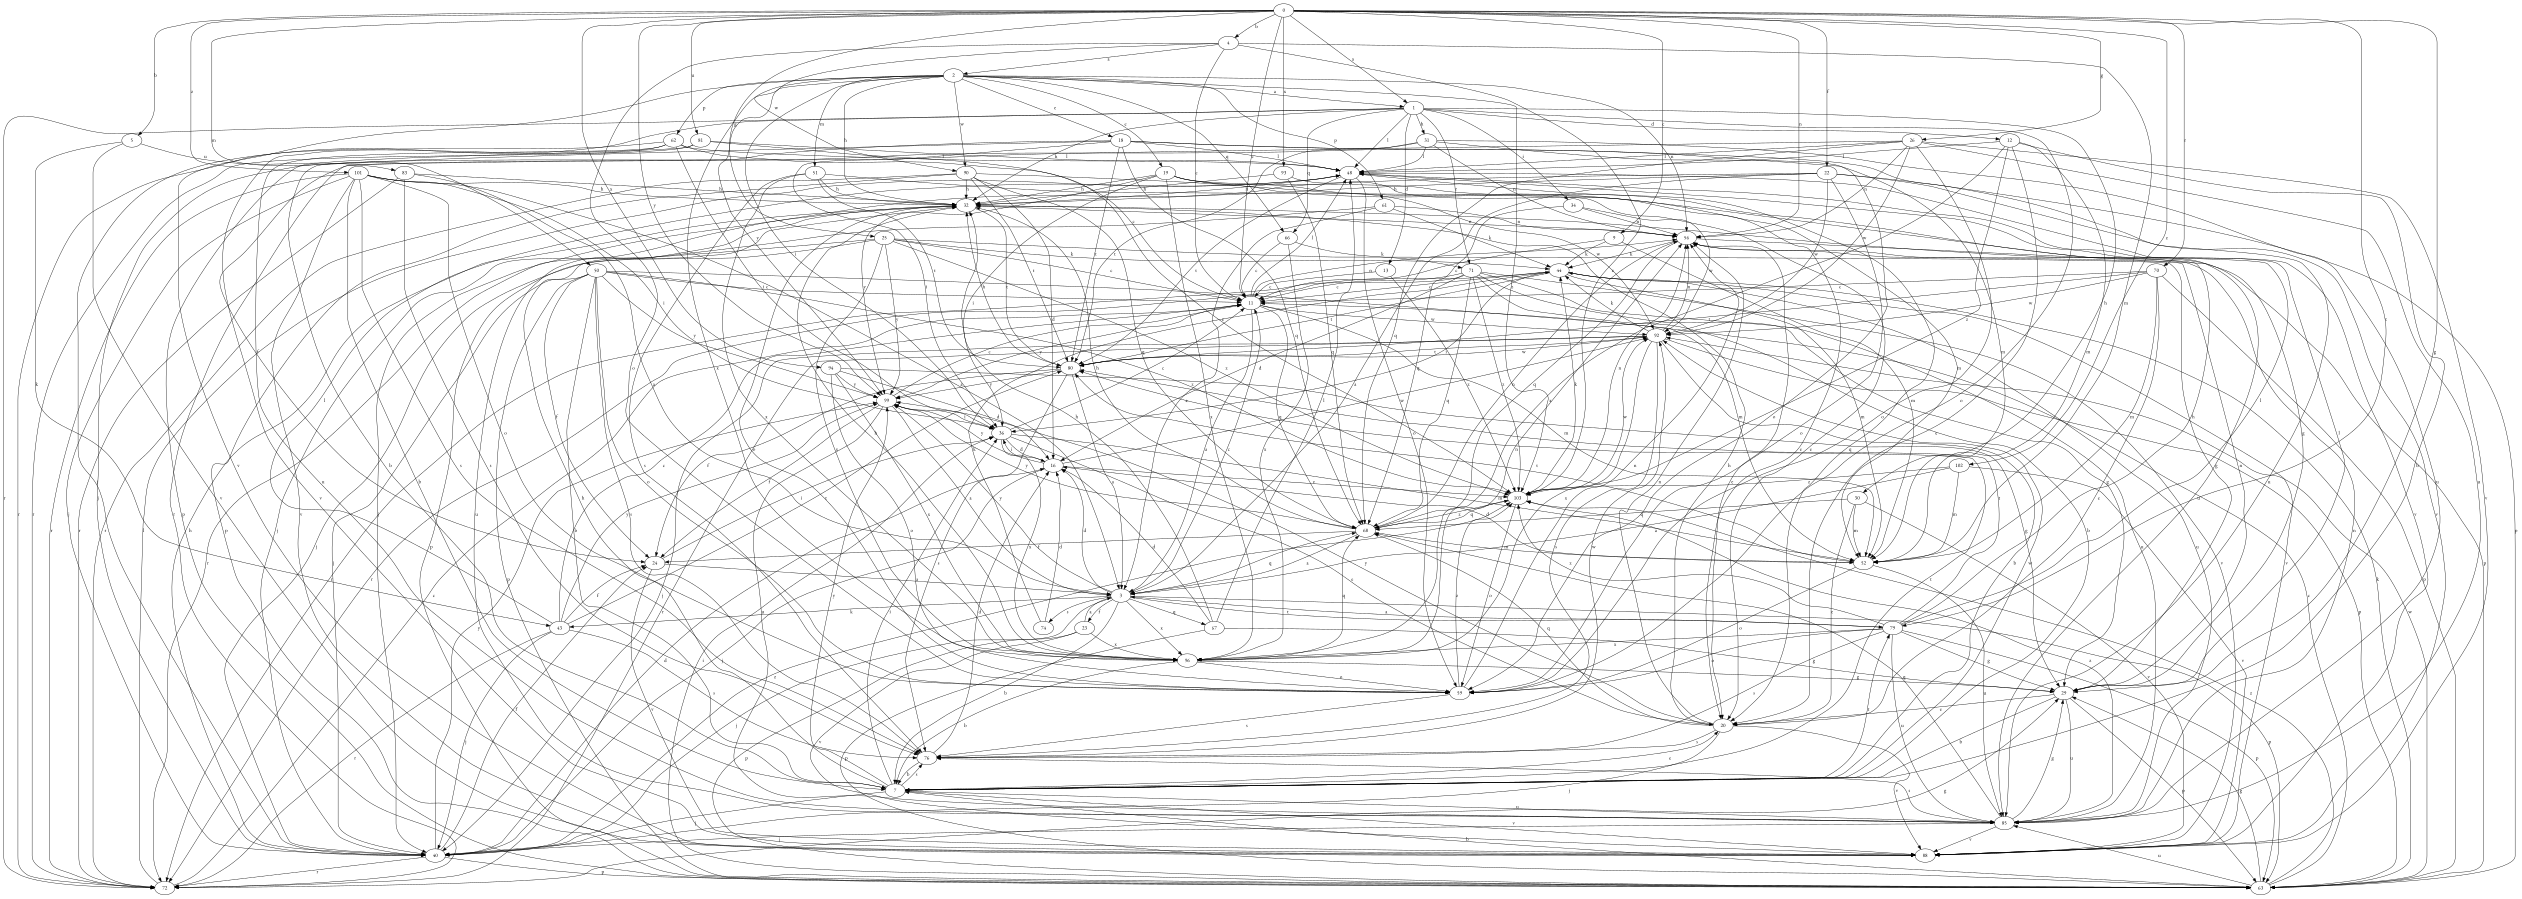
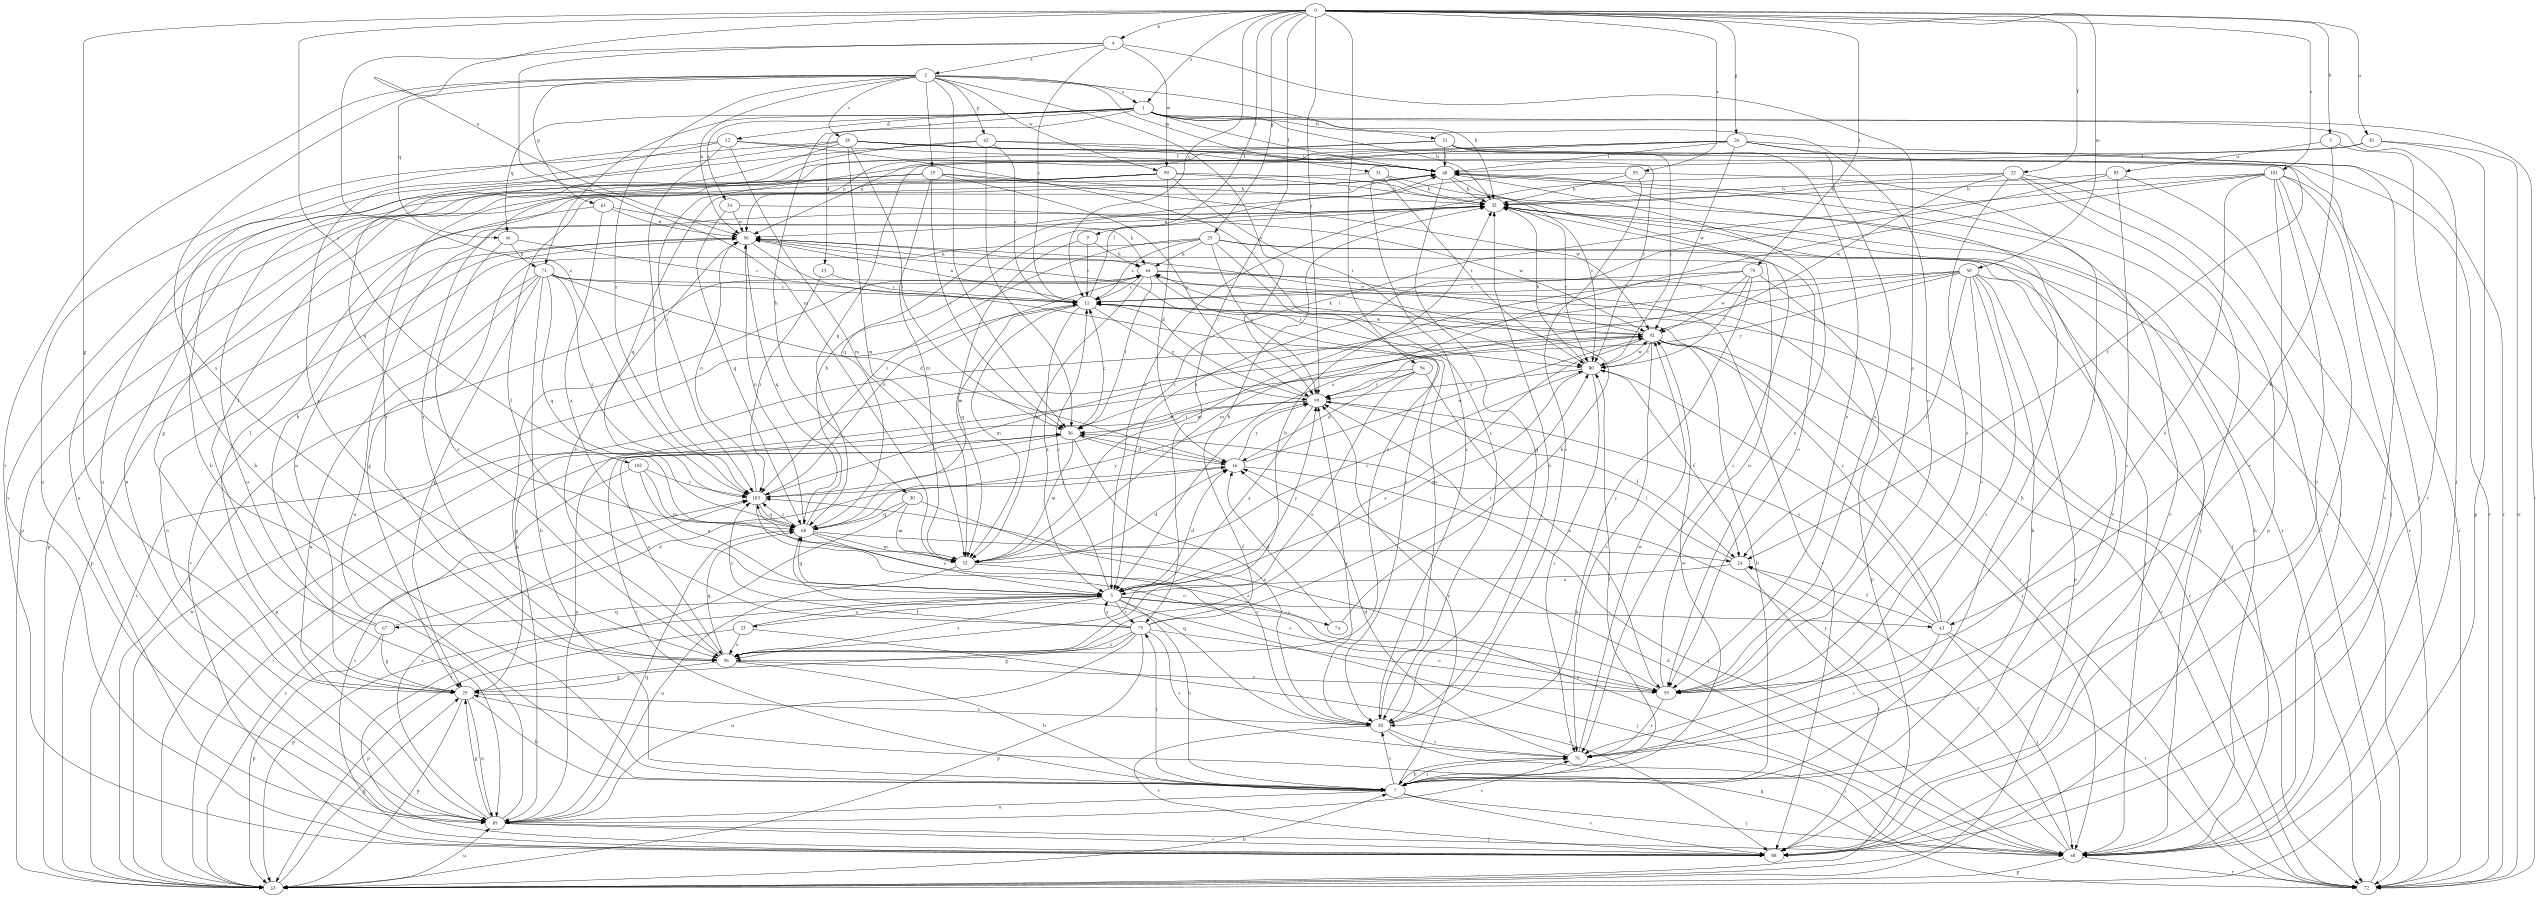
none -> (2175, 455)
(33, 514) -> (2519, 514)
